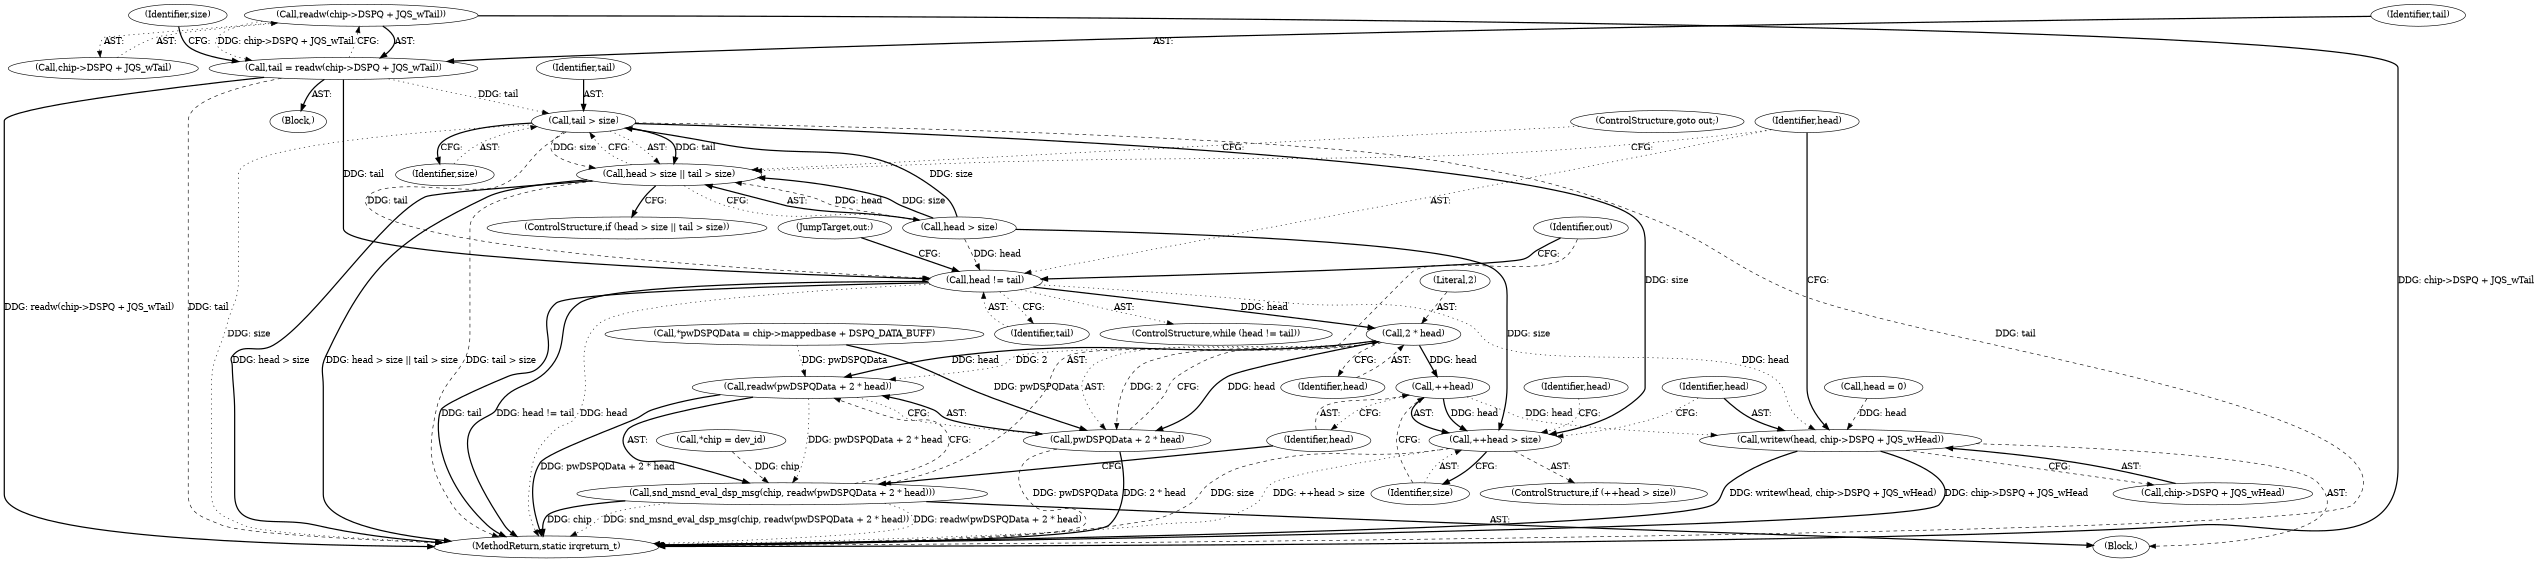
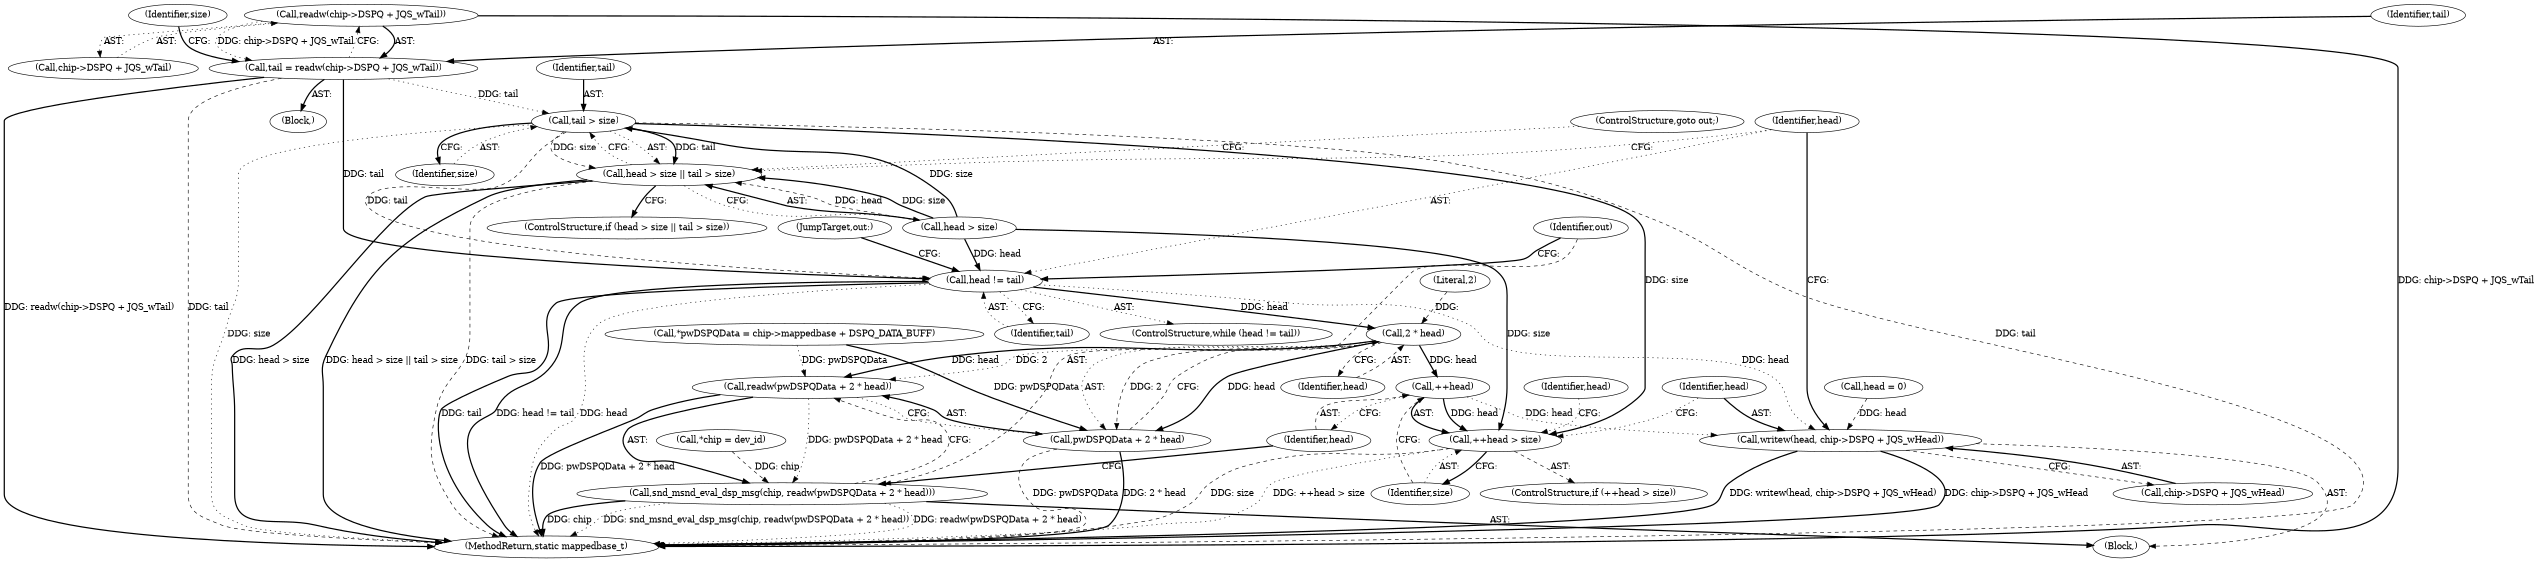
(971, 252) -> (971, 252)
(1448, 308) -> (1448, 308)
(546, 547) -> (546, 547)
